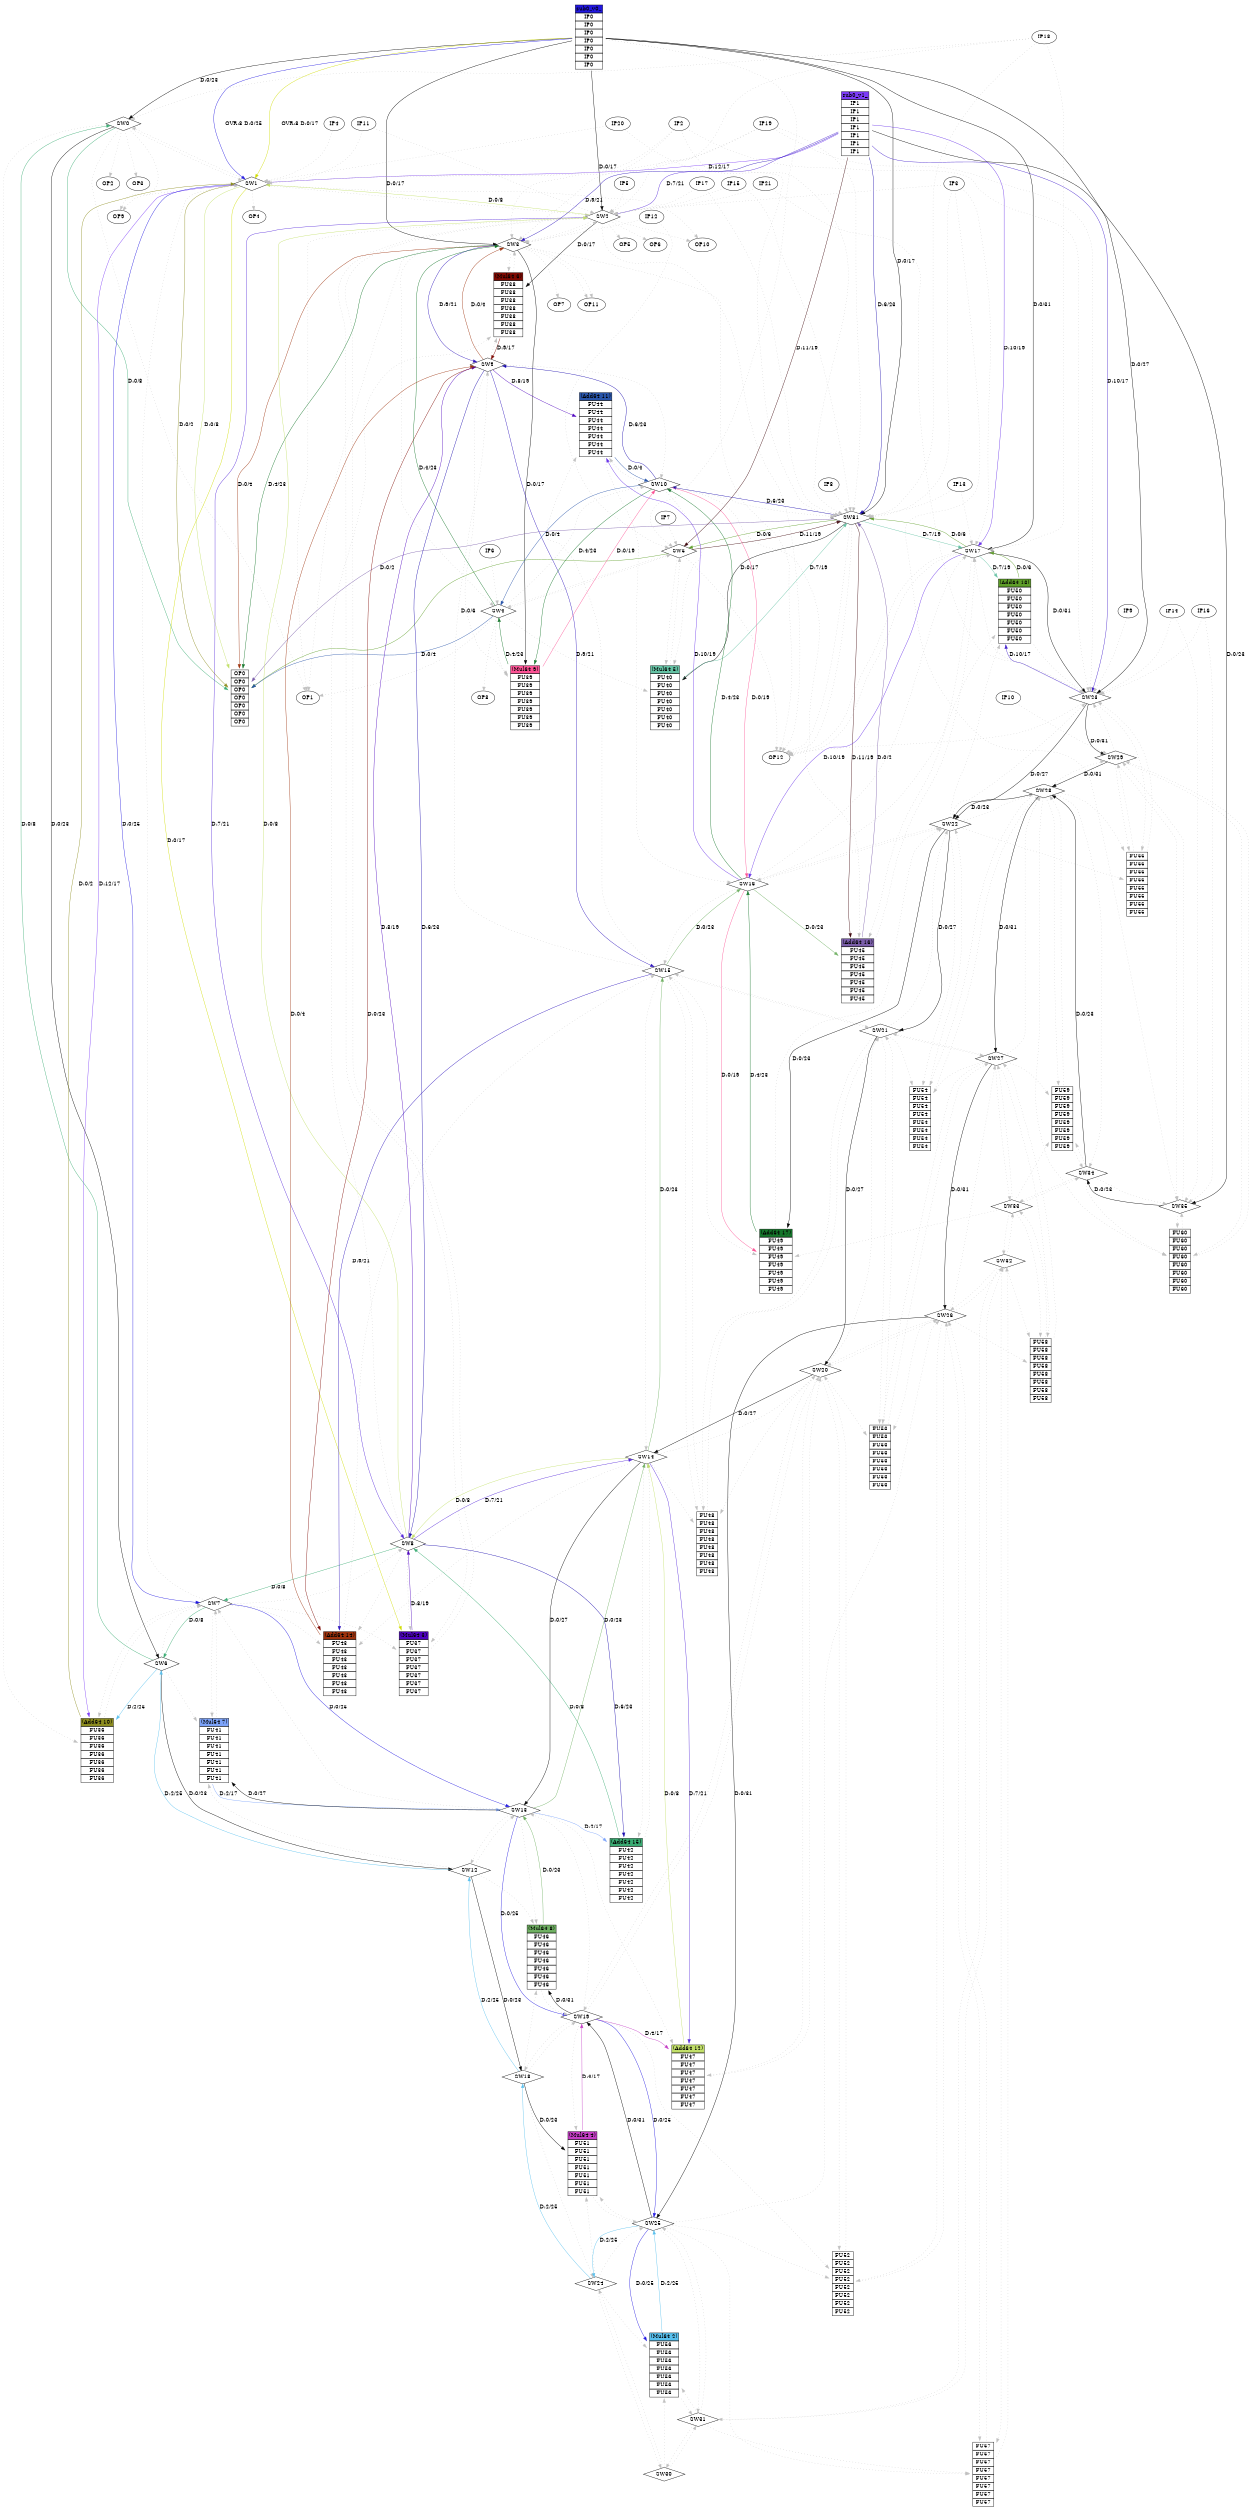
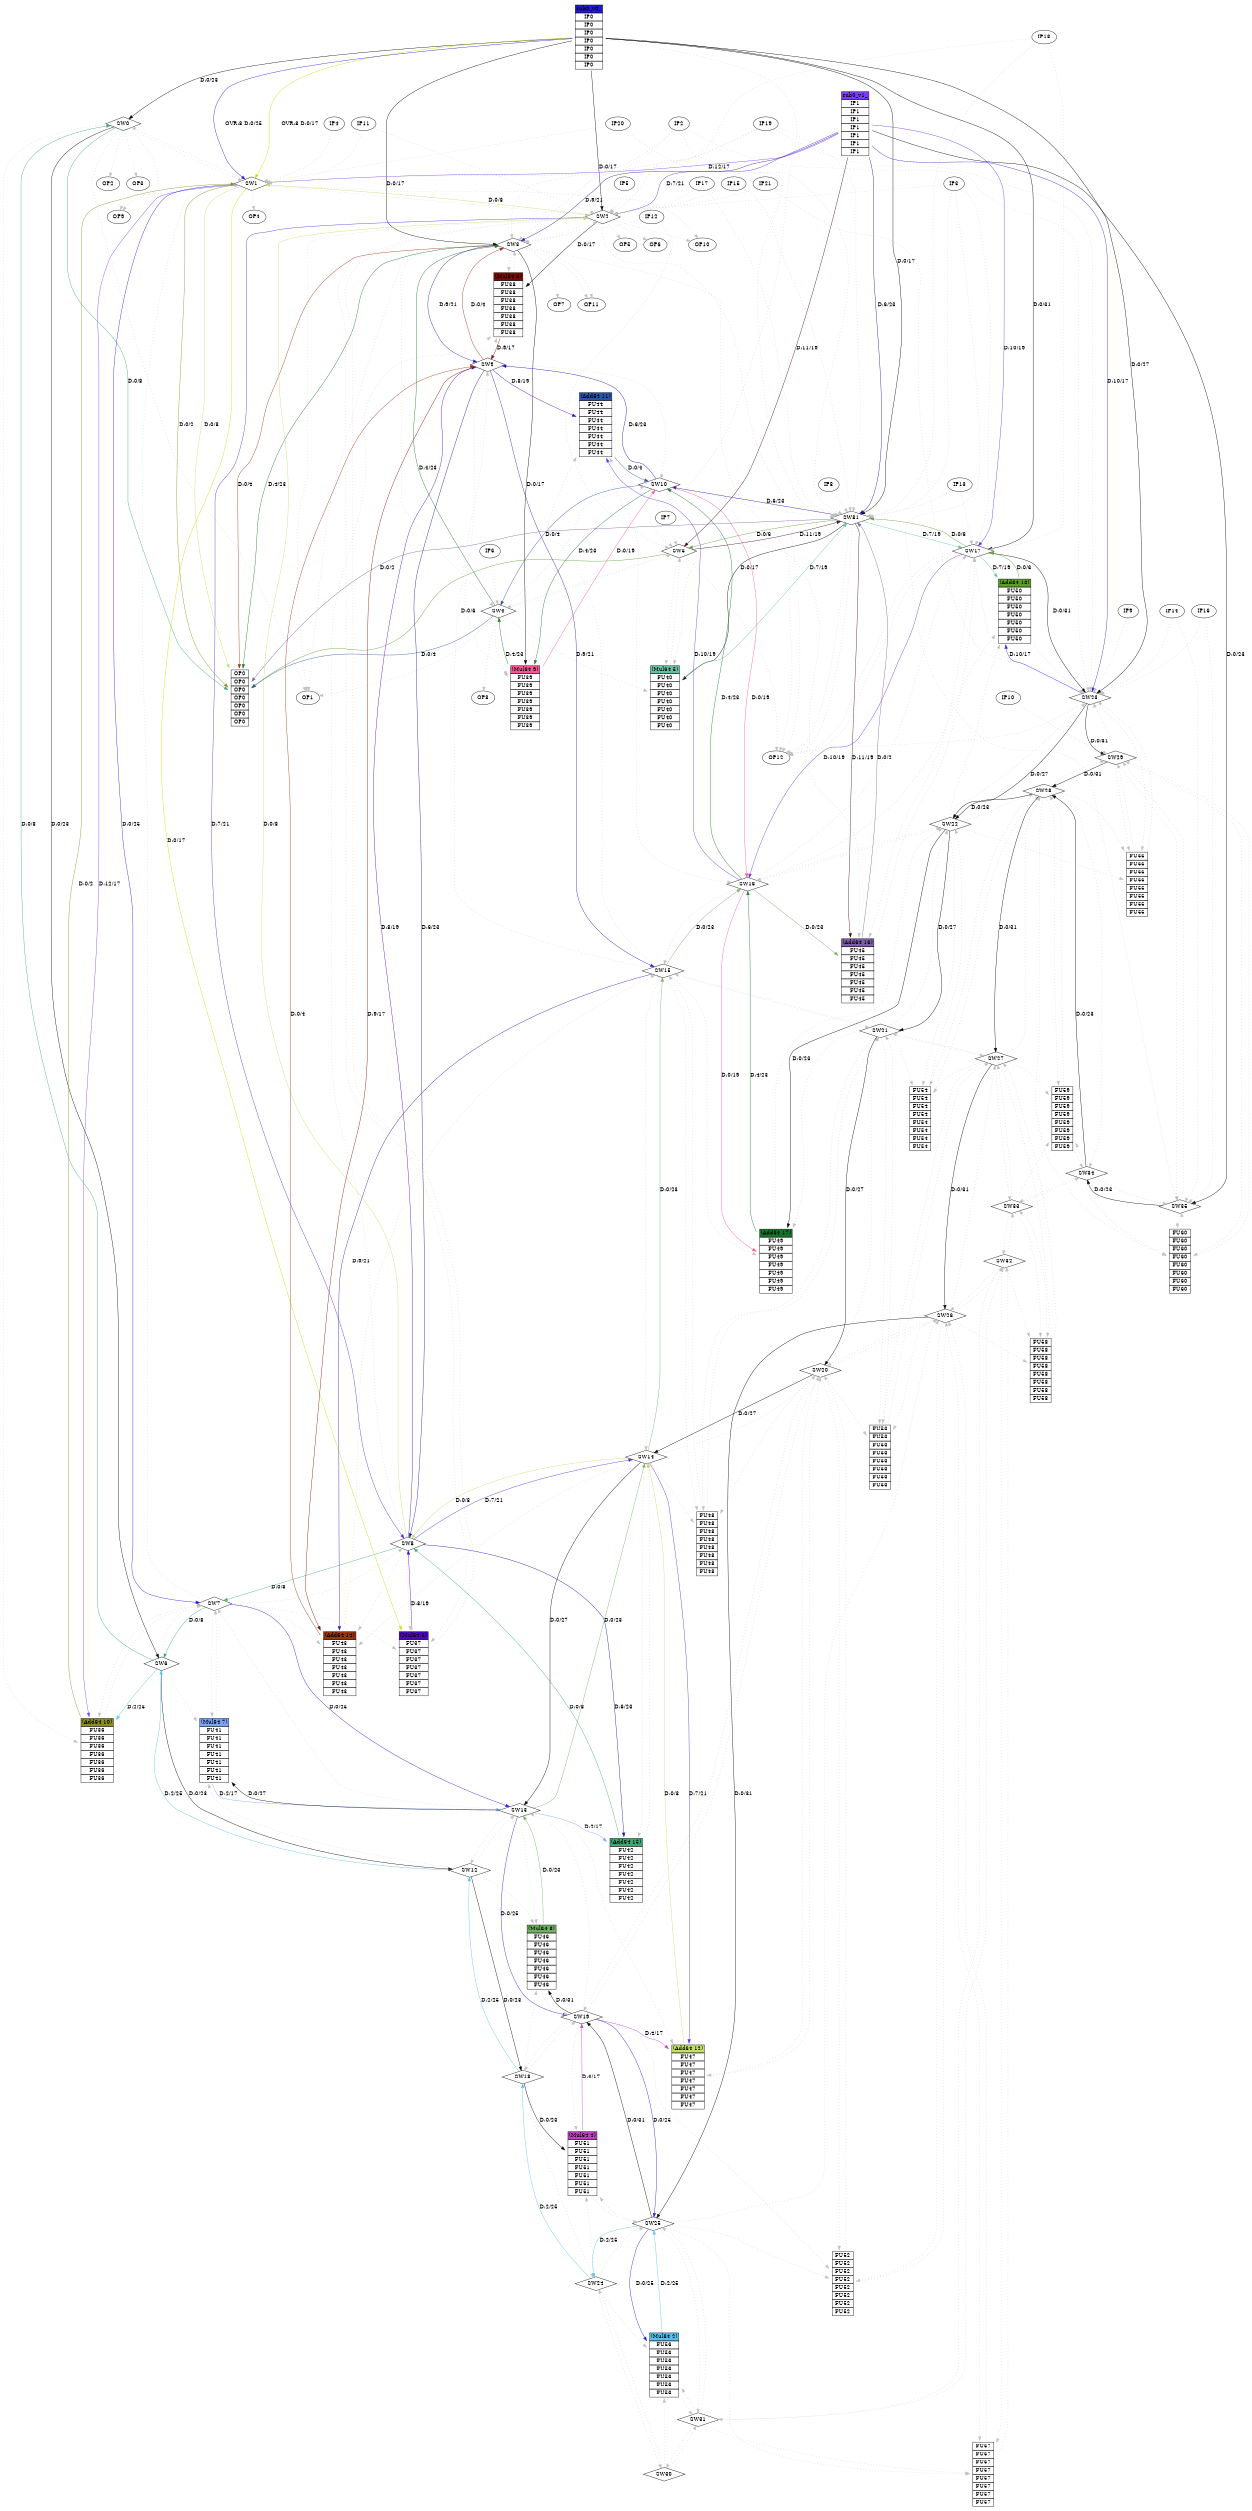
(581, 72) -> none
(377, 1014) -> (377, 1014)
(899, 1233) -> (802, 1114)
